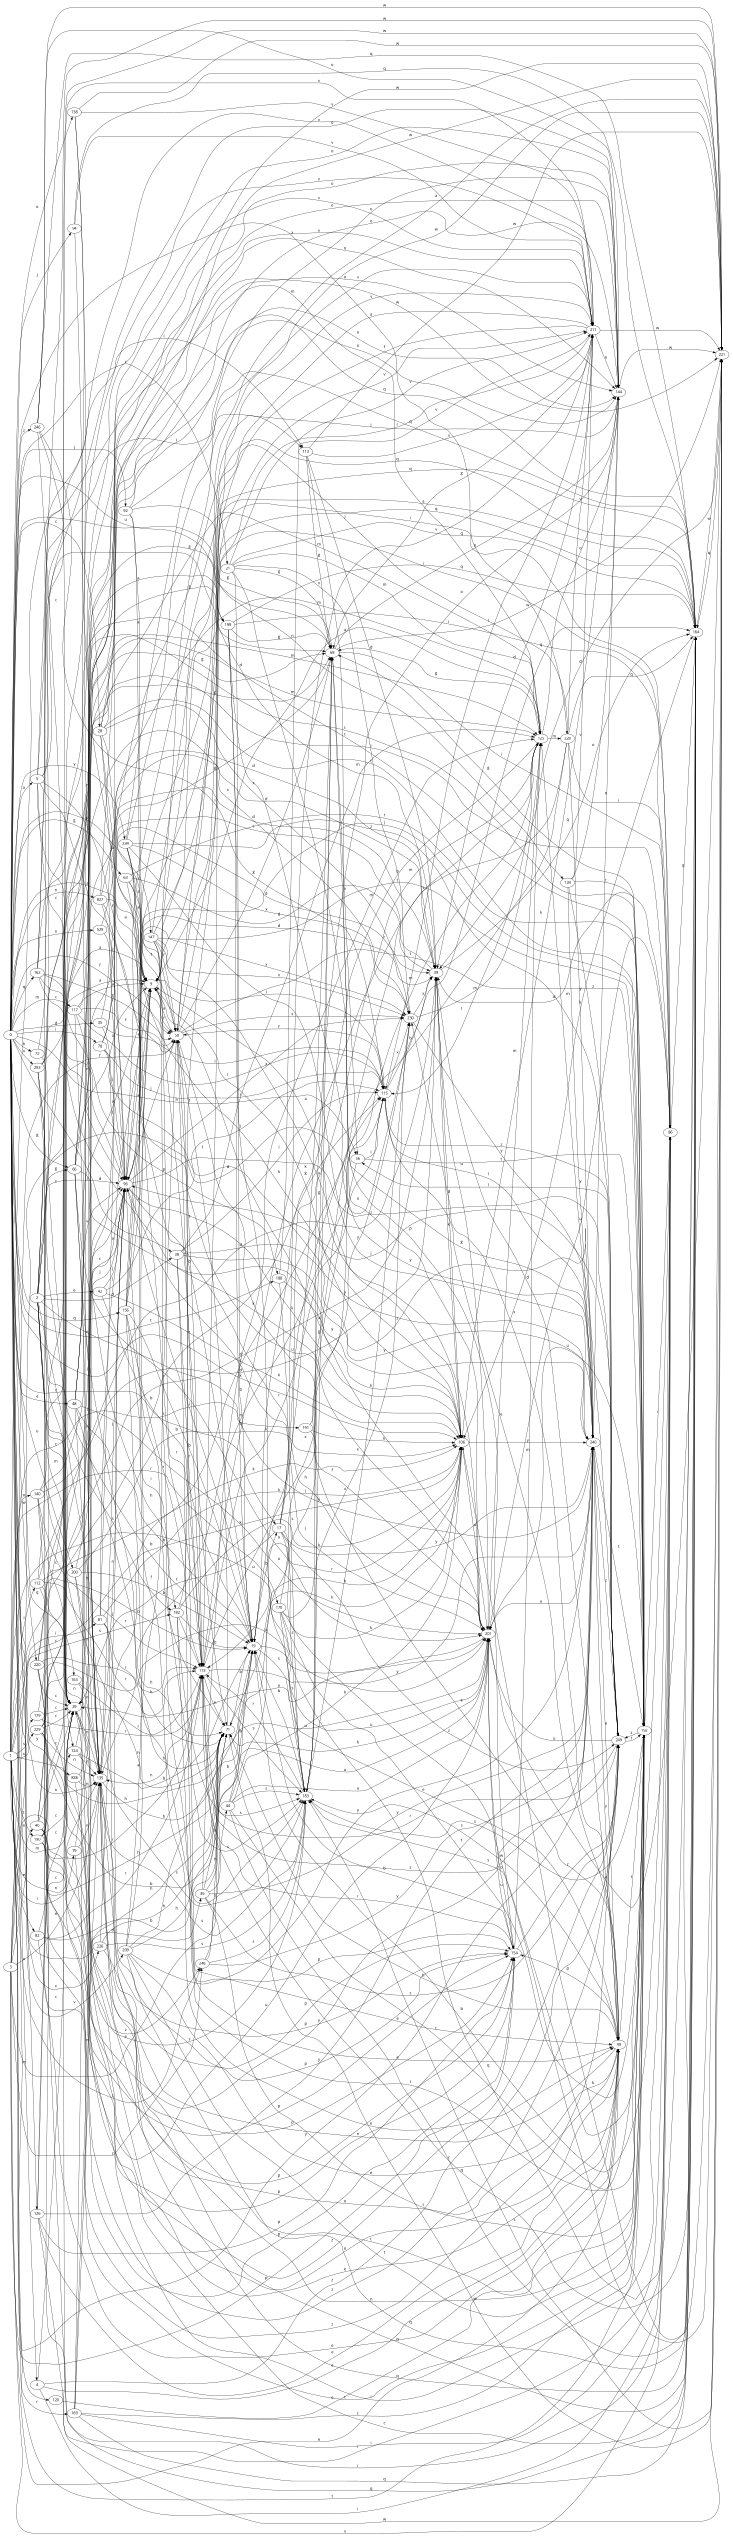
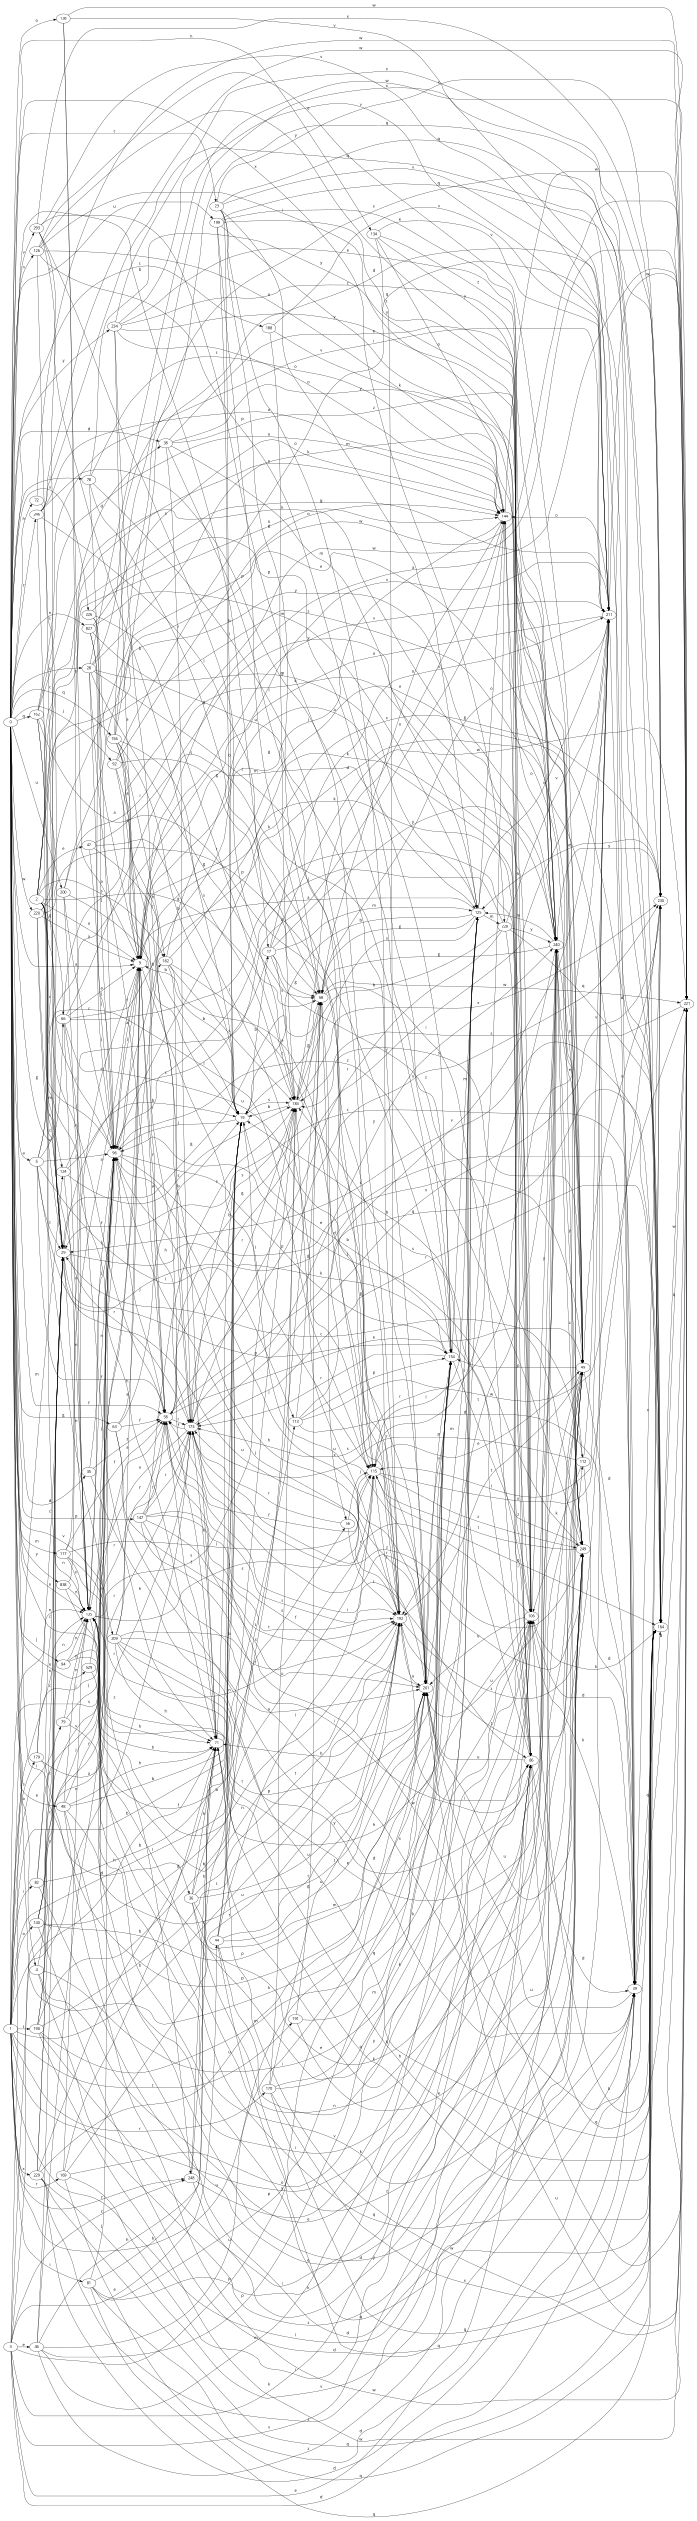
(228, 569) -> (217, 206)
none -> (551, 771)
(64, 804) -> (357, 825)
(76, 869) -> (88, 929)
(424, 997) -> (648, 1446)
(595, 1191) -> (474, 1531)
(215, 1324) -> (204, 1864)
(279, 1381) -> (377, 947)
none -> (383, 1544)
(74, 1680) -> none
(283, 1687) -> (252, 1465)
(305, 2037) -> (567, 1202)
(56, 2400) -> none
